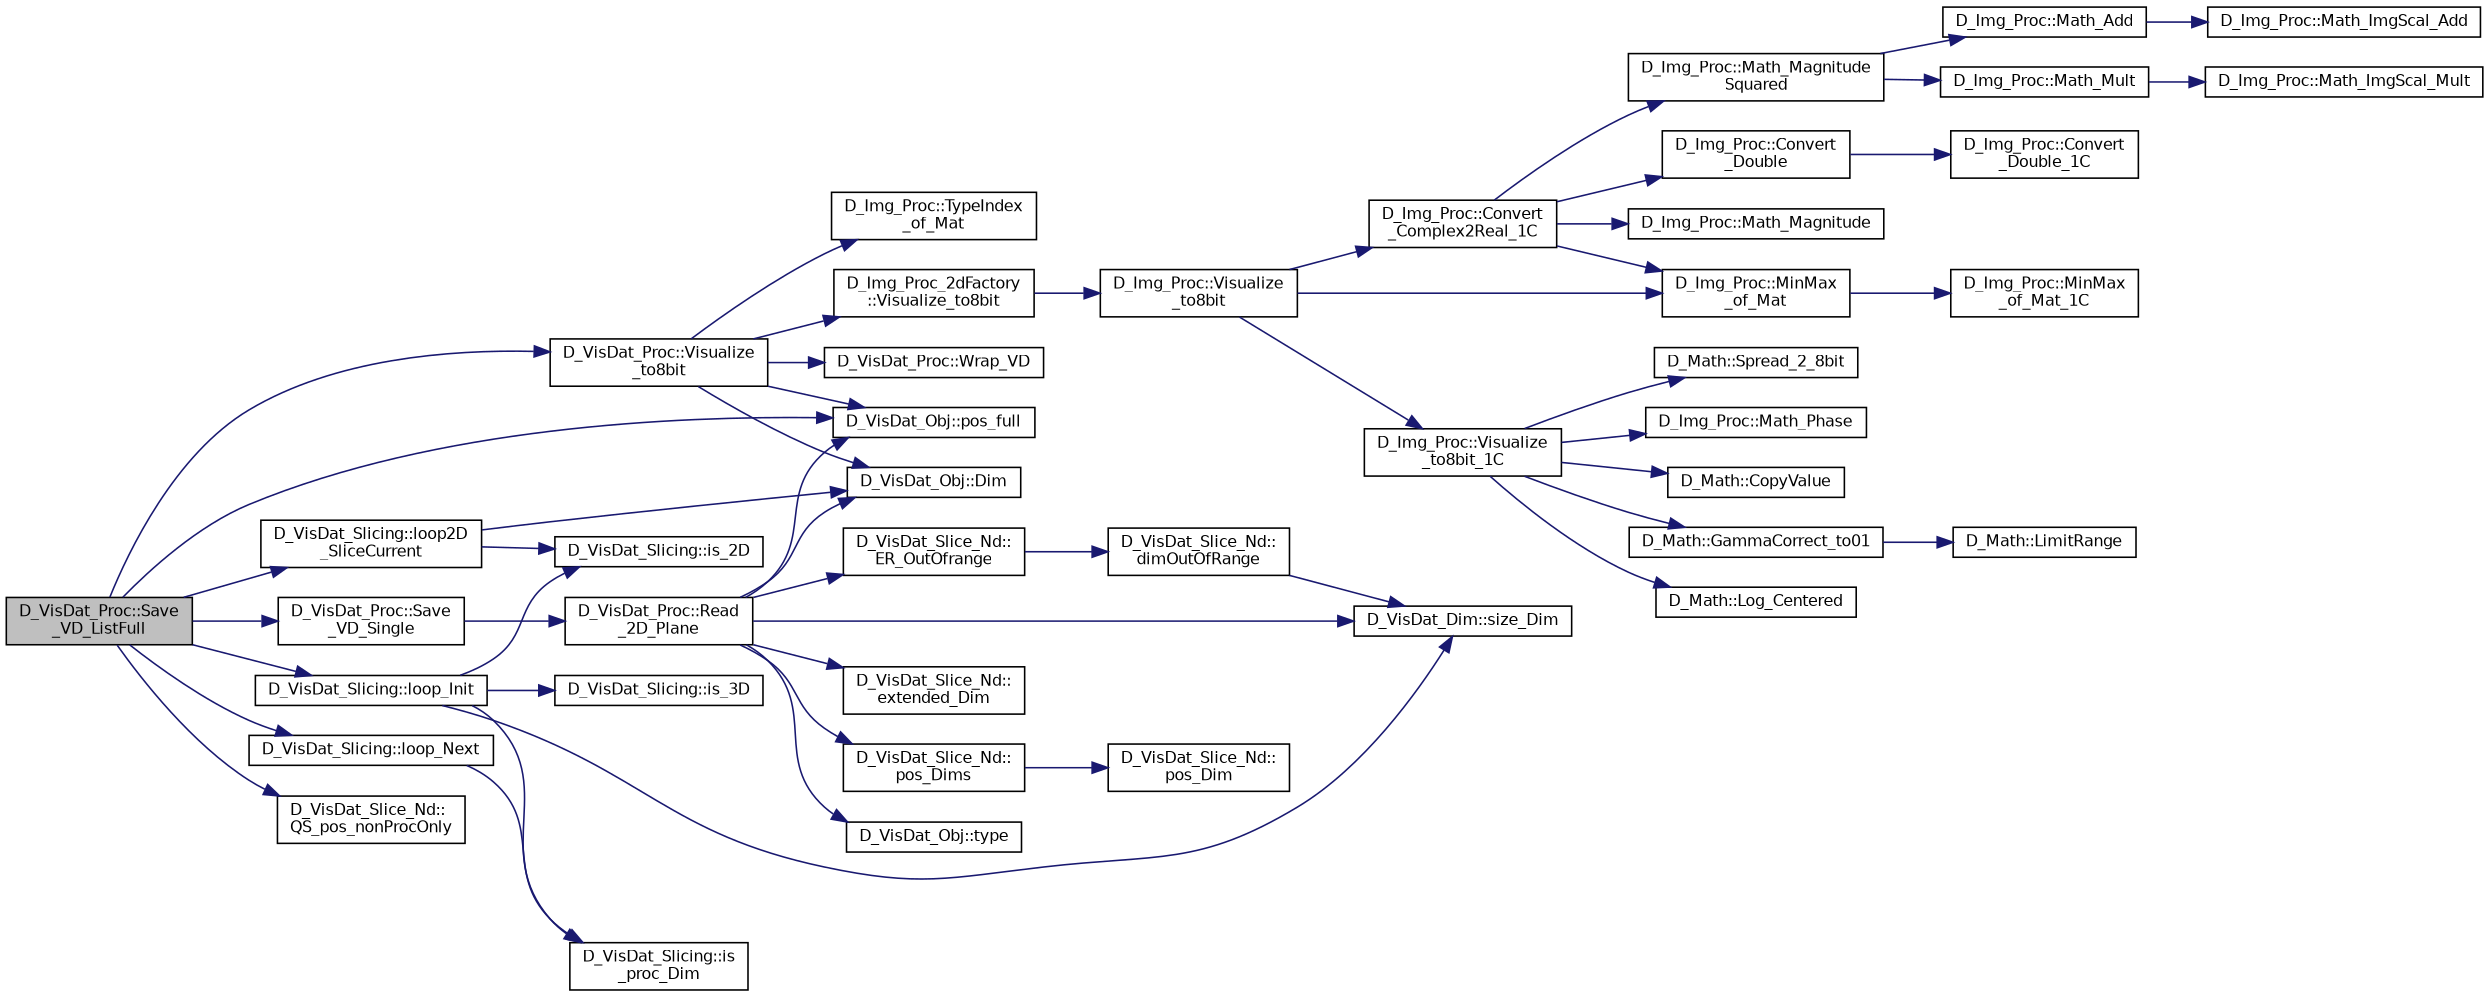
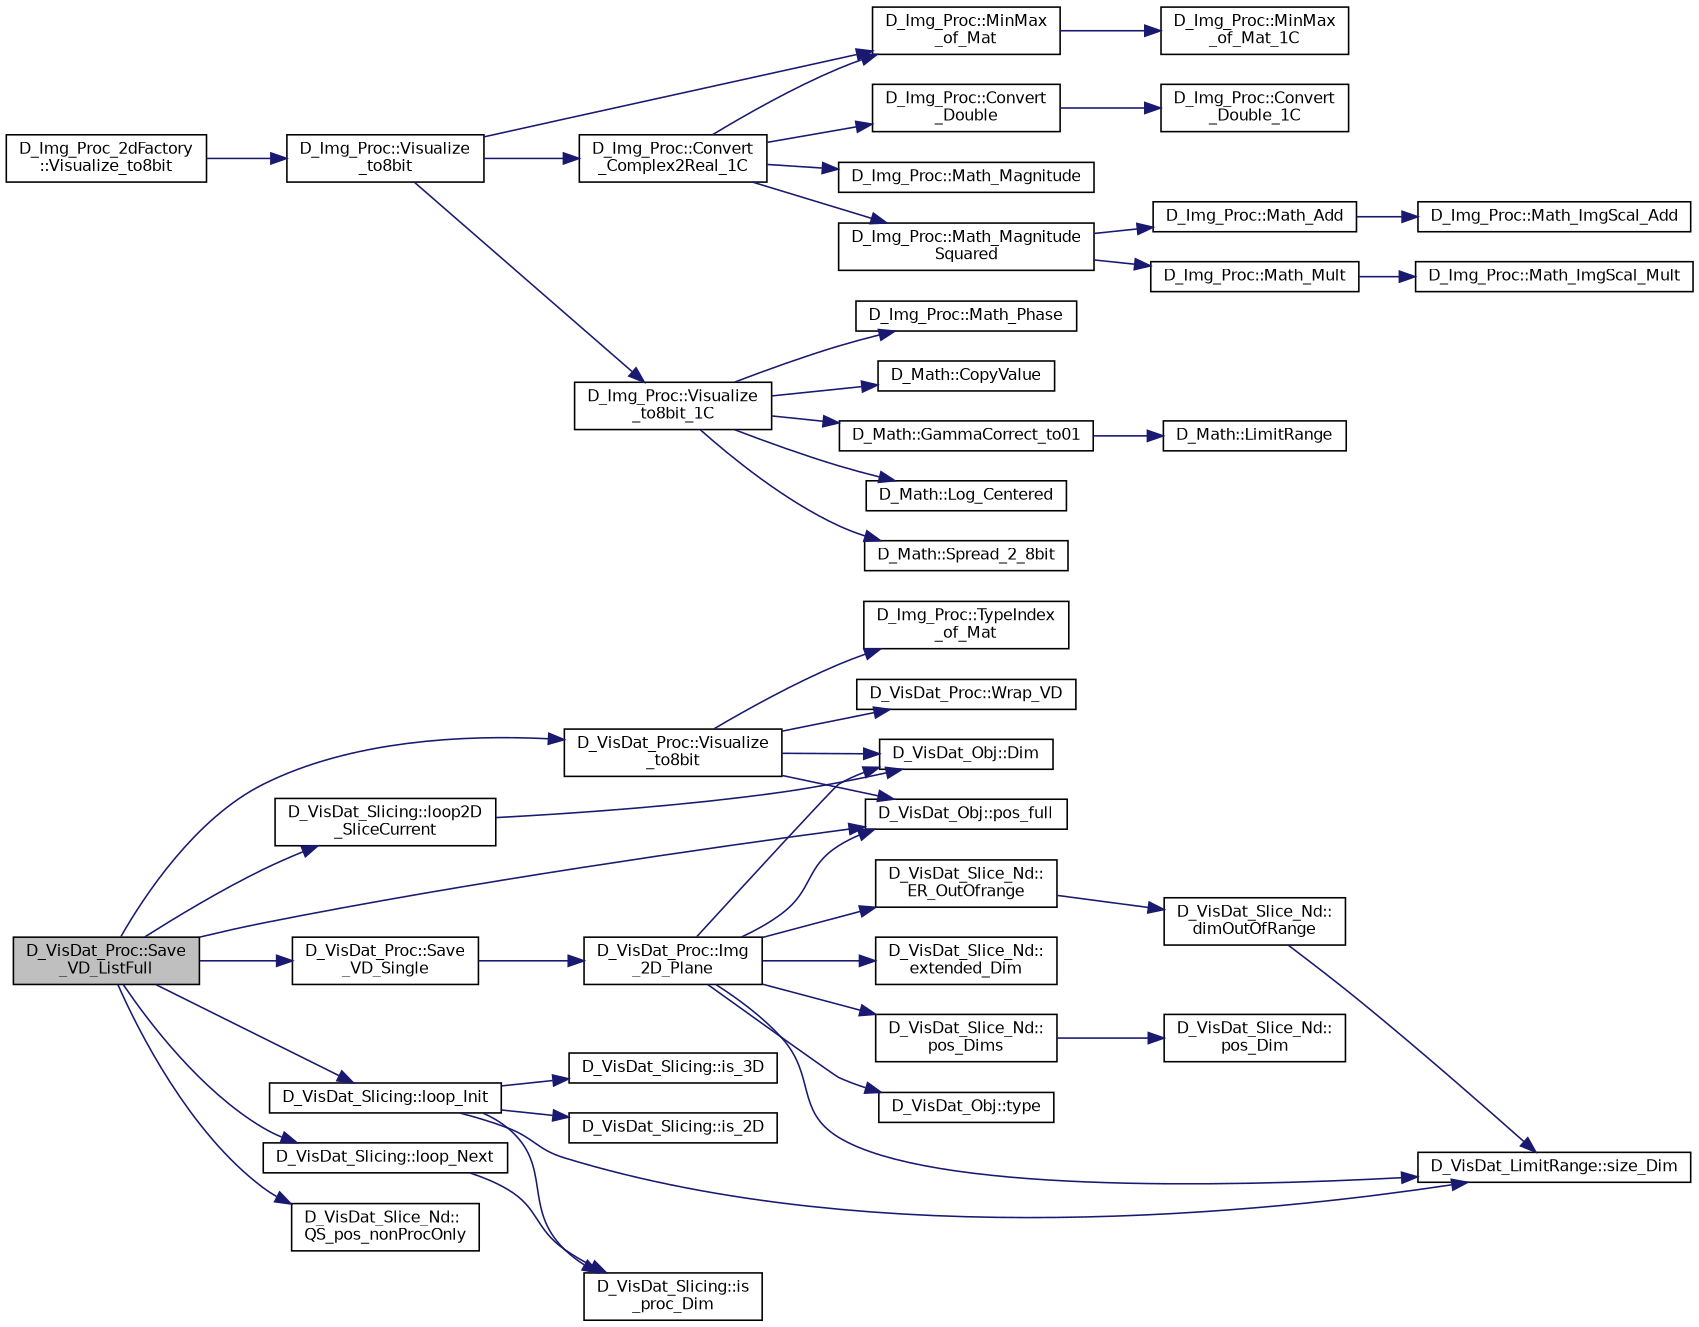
(788, 330) -> none
(510, 548) -> none
(659, 621) -> (673, 961)
(1463, 621) -> (1554, 1167)
